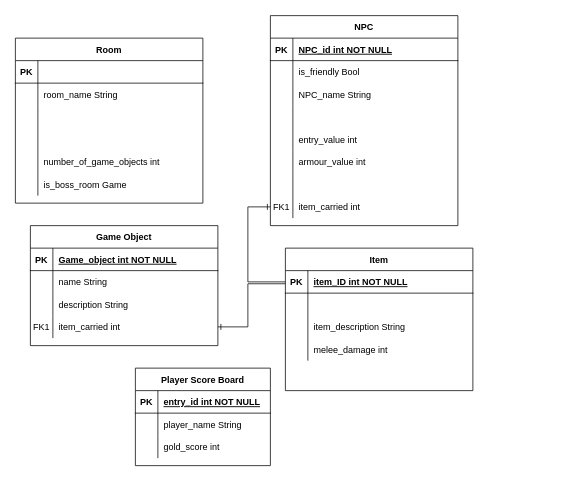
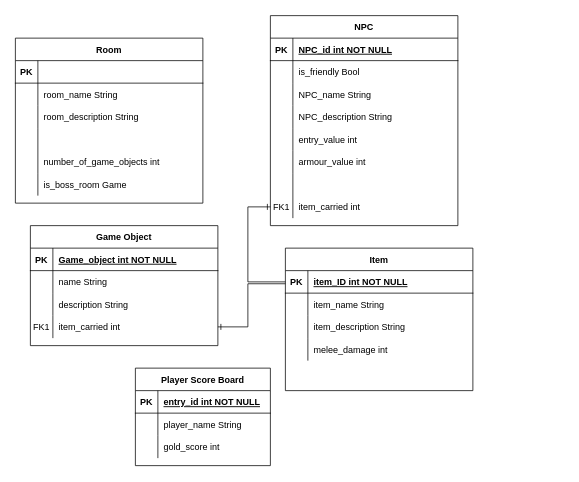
none -> (120, 117)
none -> (375, 117)
none -> (390, 304)
